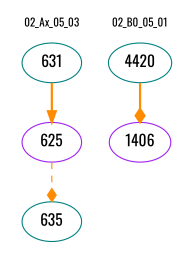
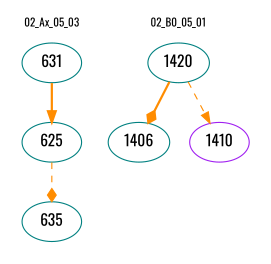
(140, 63) -> (179, 63)
(52, 142) -> (52, 142)
(140, 142) -> (139, 142)
none -> (219, 142)
